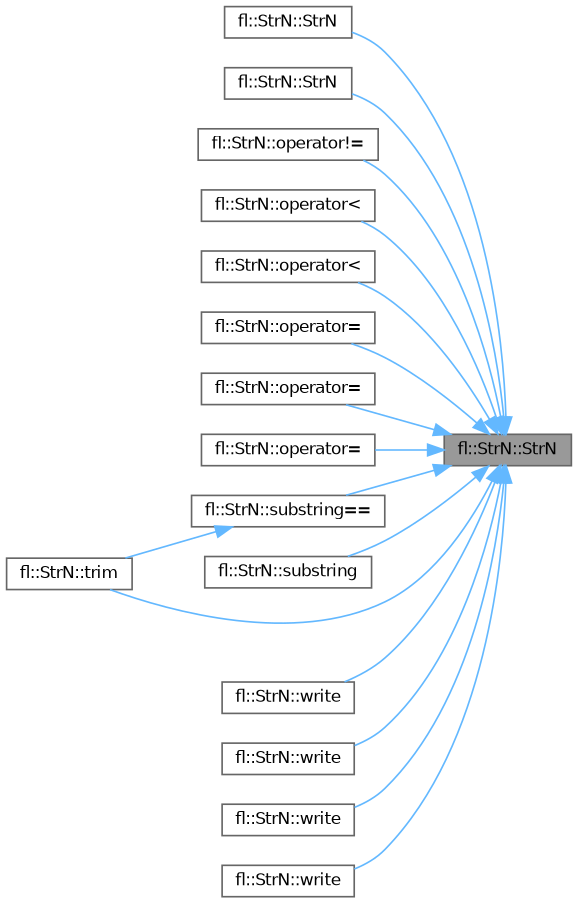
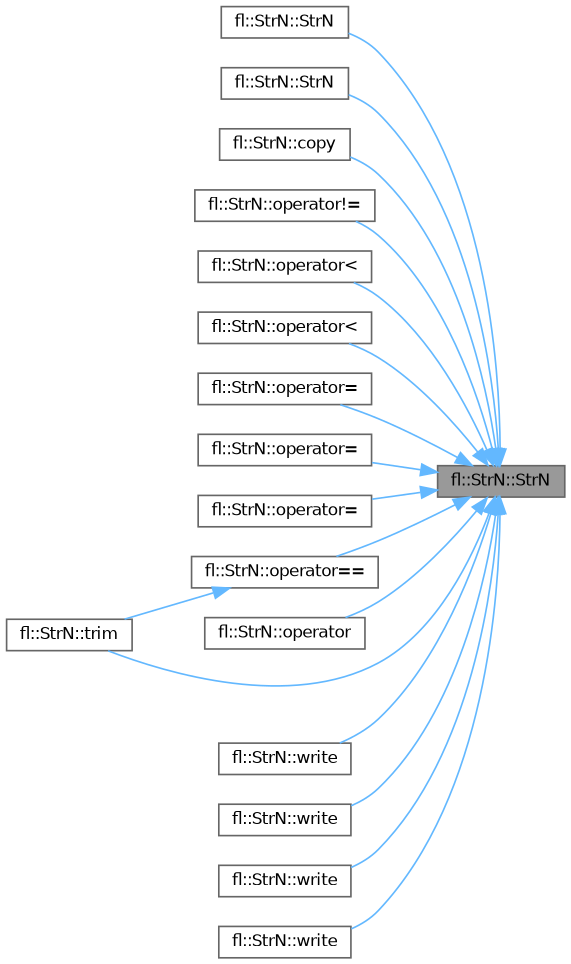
none -> (285, 144)
(288, 511) -> (285, 572)
(288, 572) -> (285, 633)
